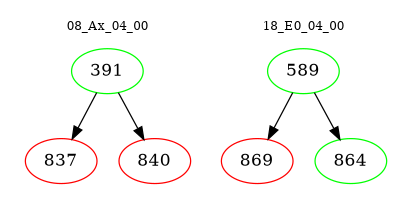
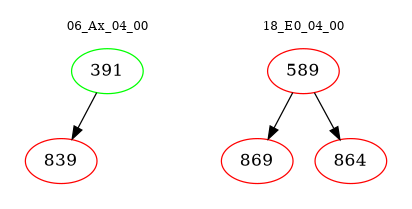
(108, 27) -> (108, 27)
(303, 71) -> (303, 71)
(61, 161) -> (61, 161)
(155, 161) -> none
(351, 161) -> (351, 161)
